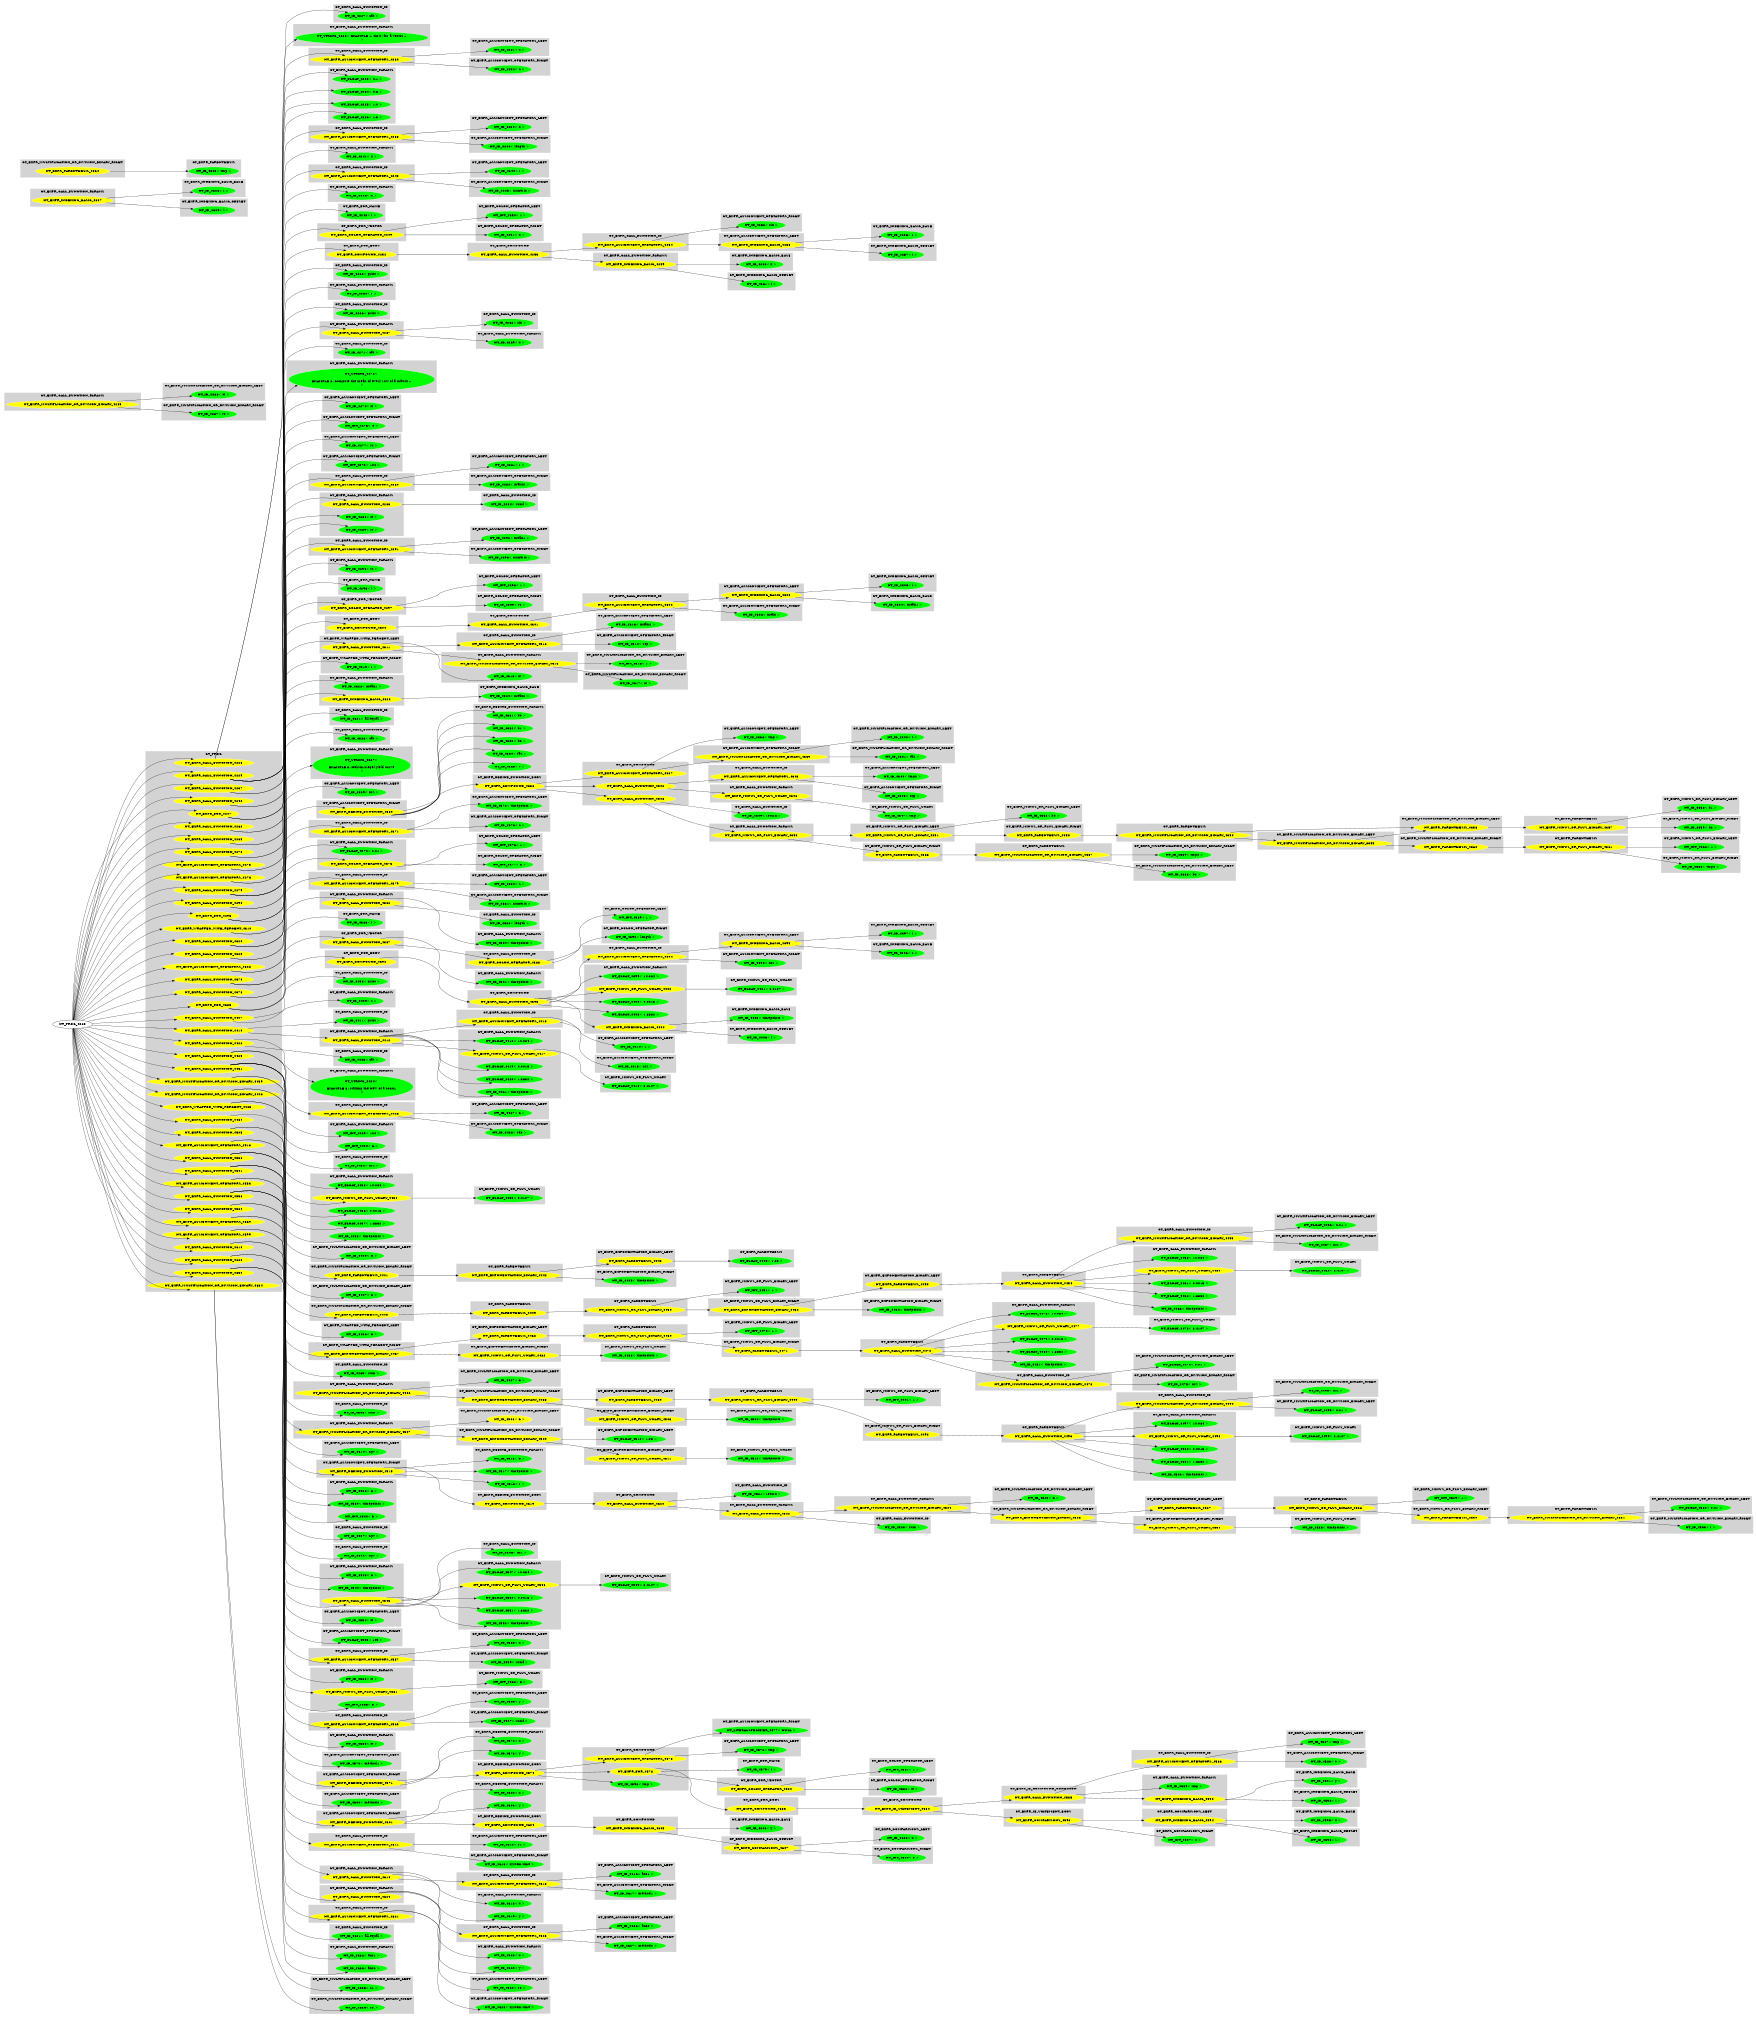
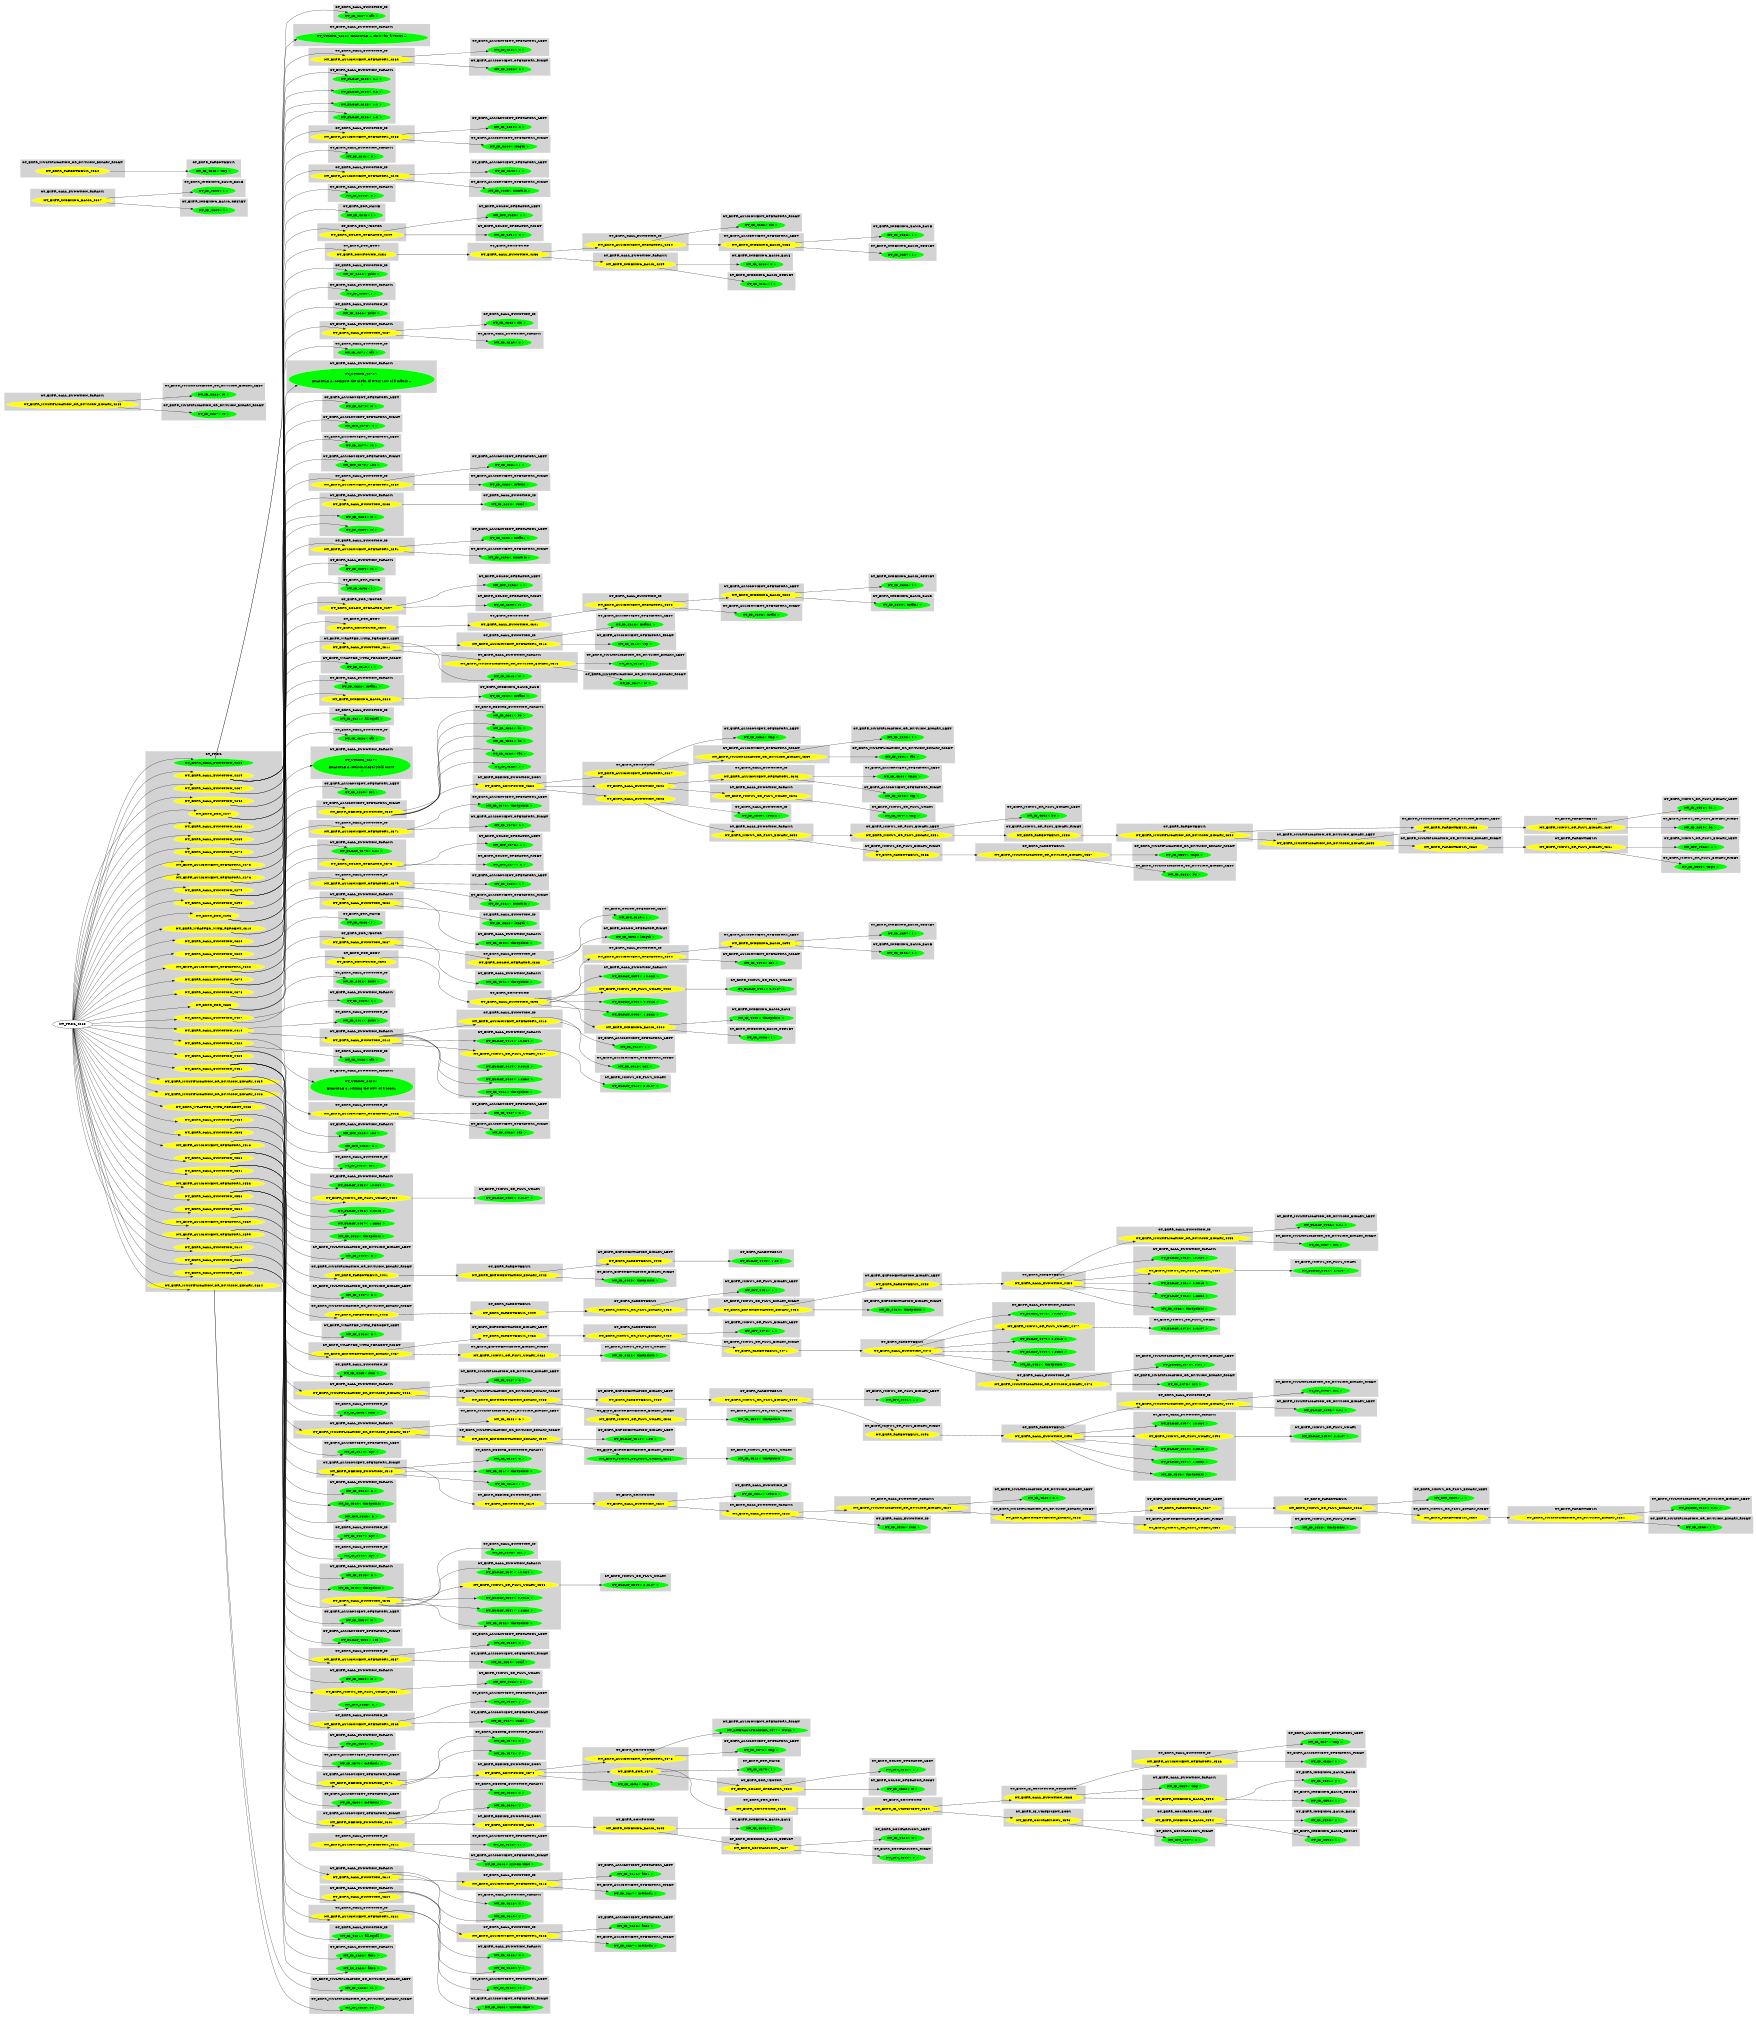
(214, 763) -> (214, 763)
none -> (285, 1234)
(635, 1459) -> (635, 1459)
(285, 1527) -> none
